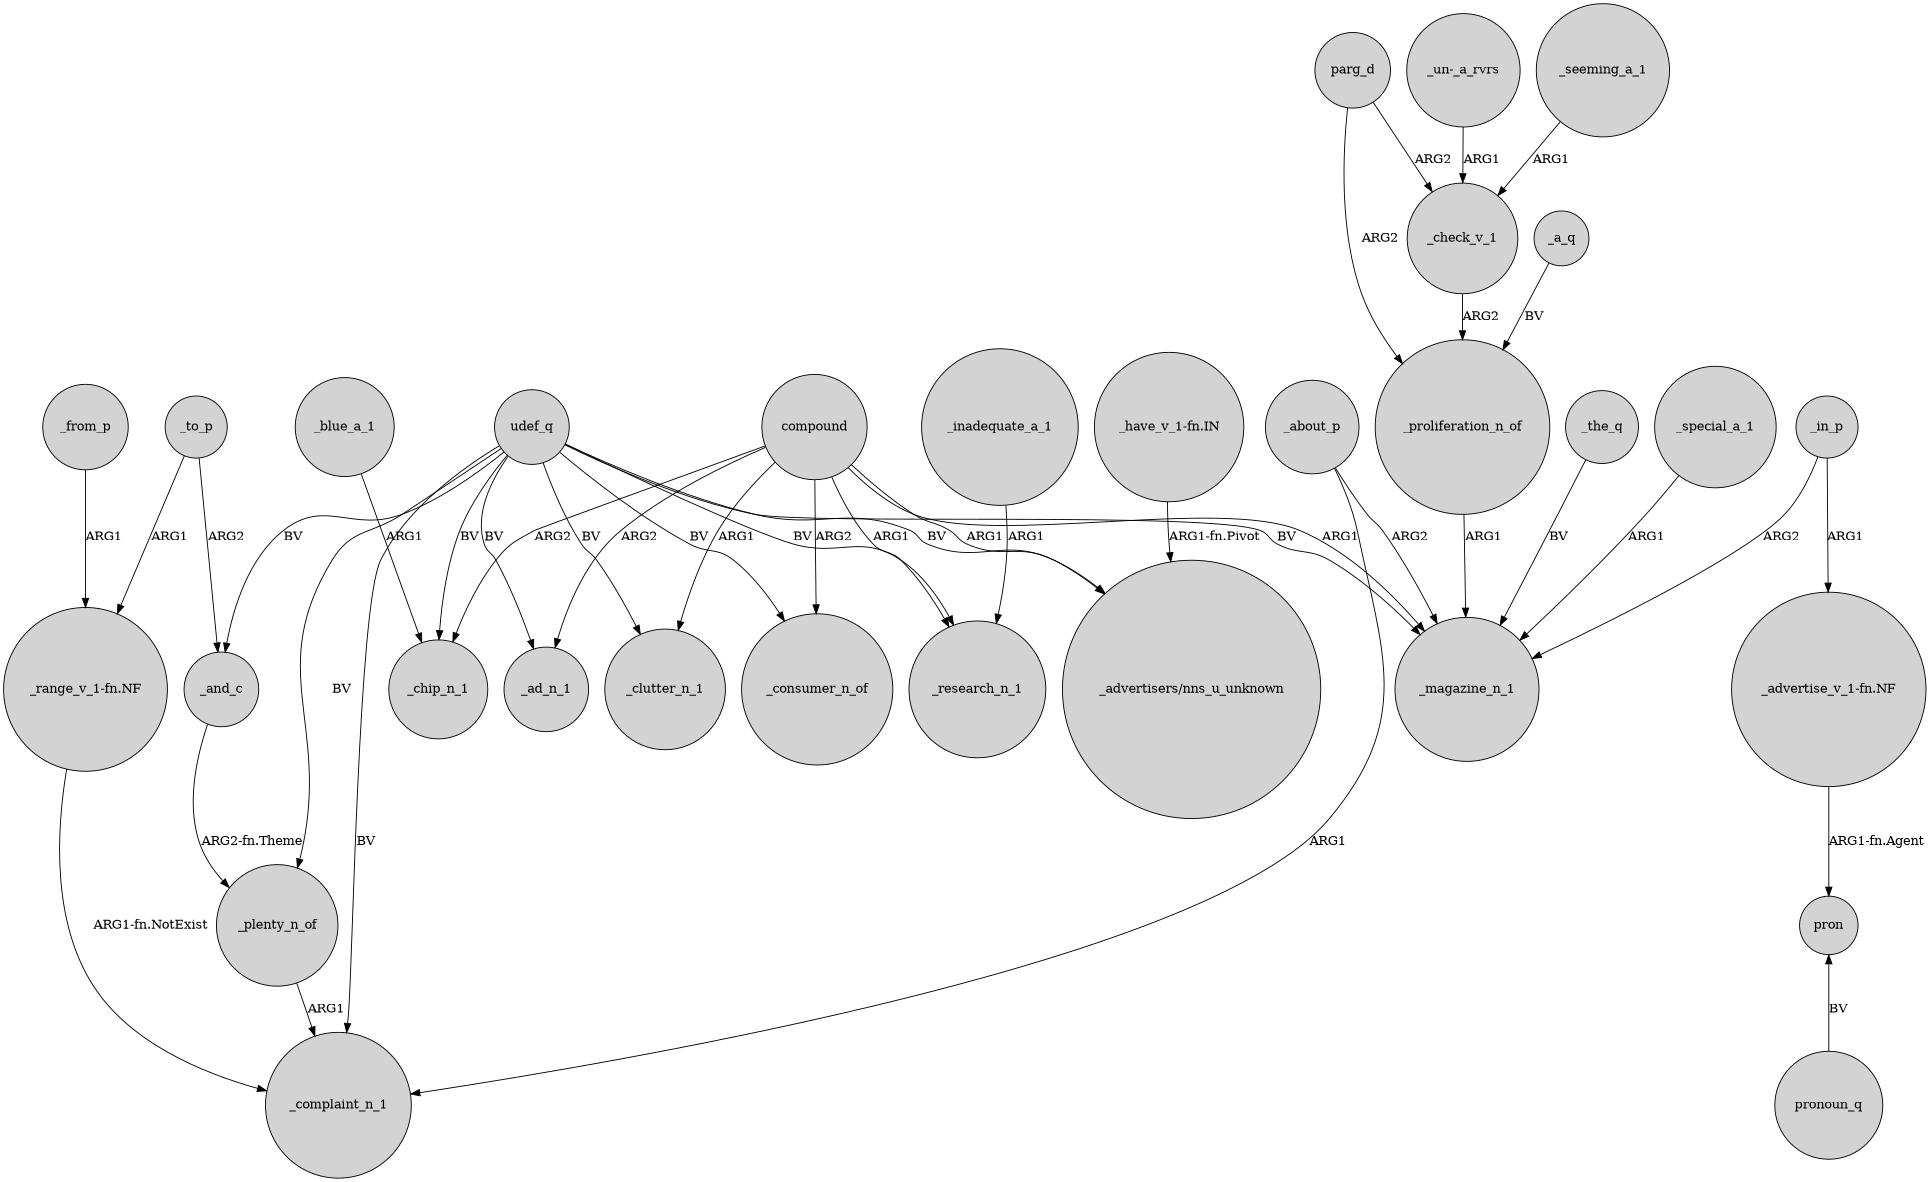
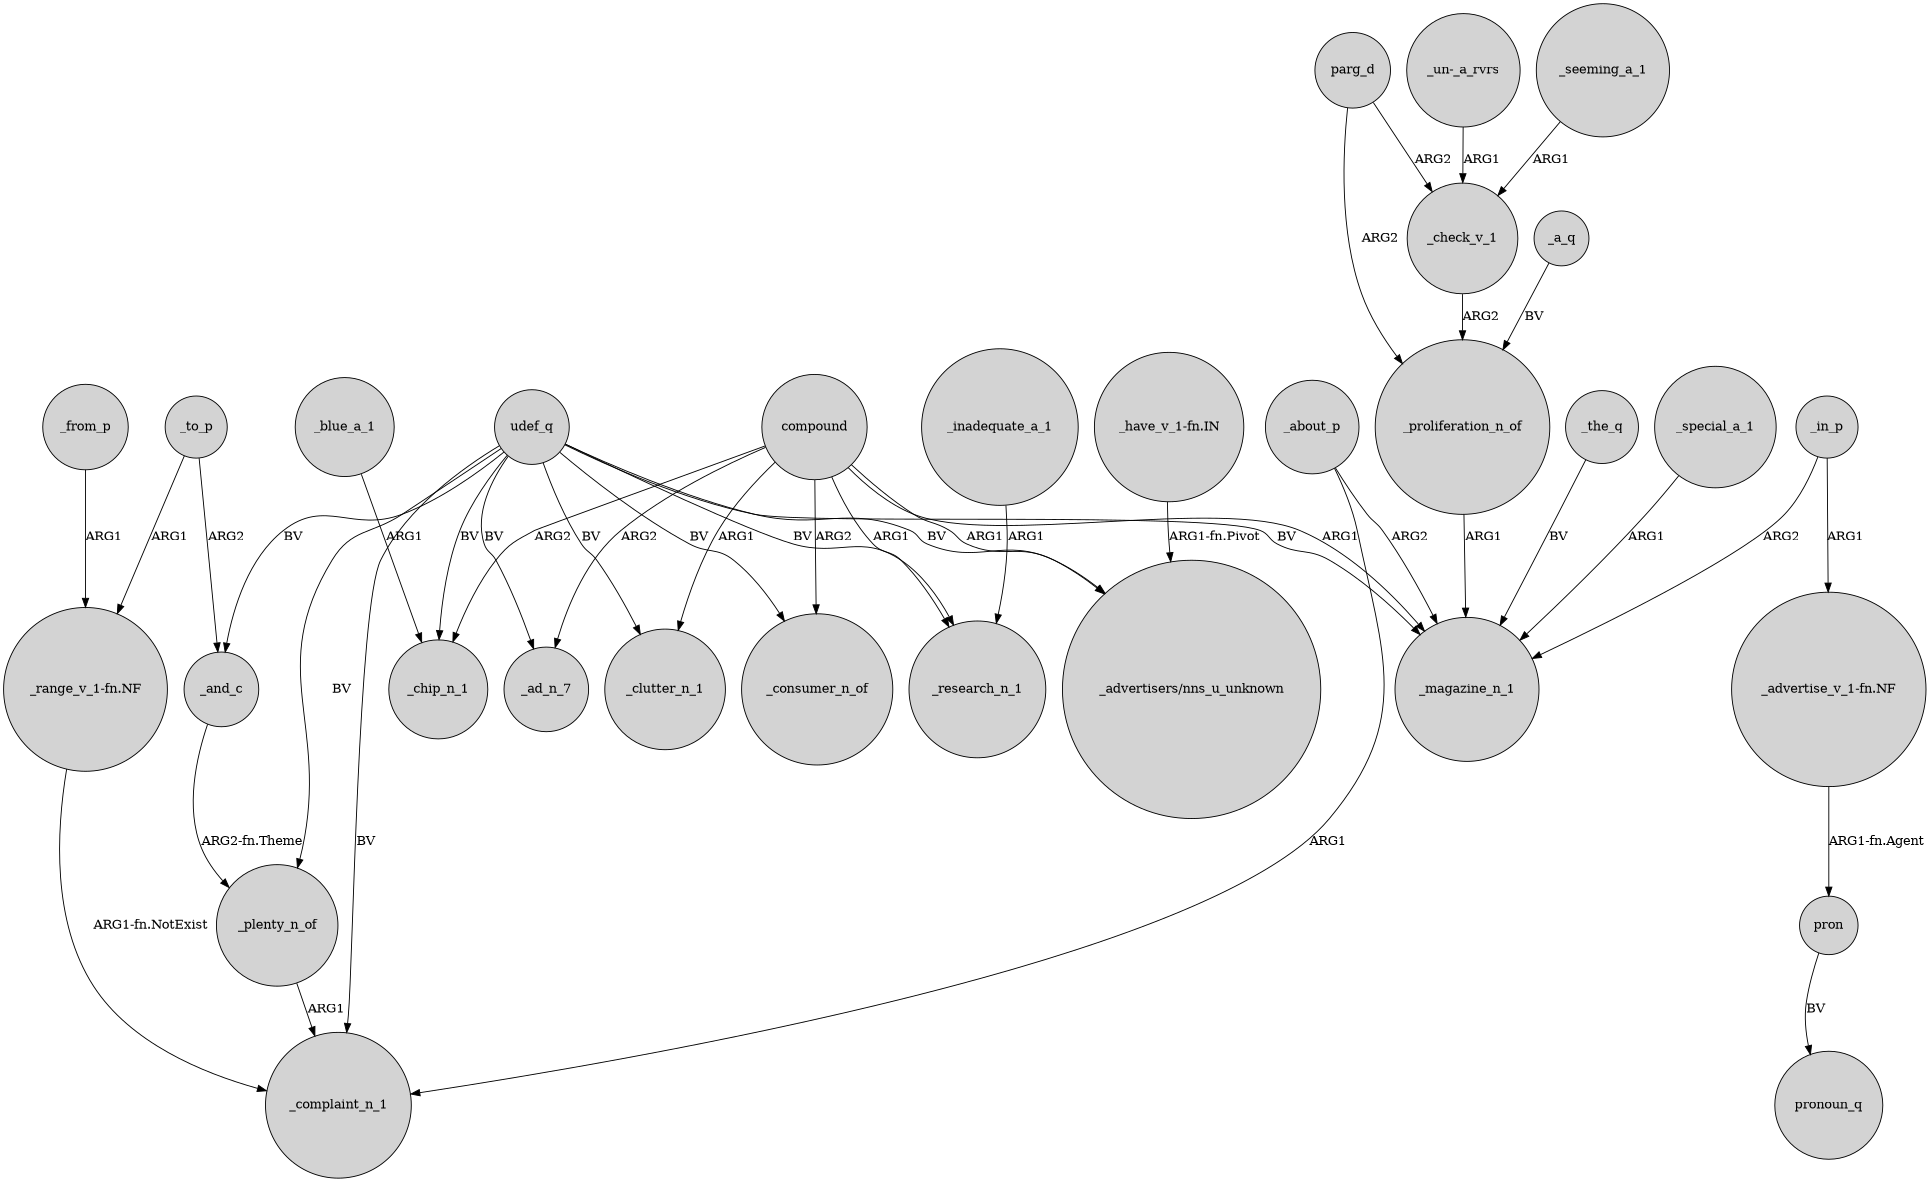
(546, 689) -> (546, 689)
(1829, 1008) -> (1807, 999)
